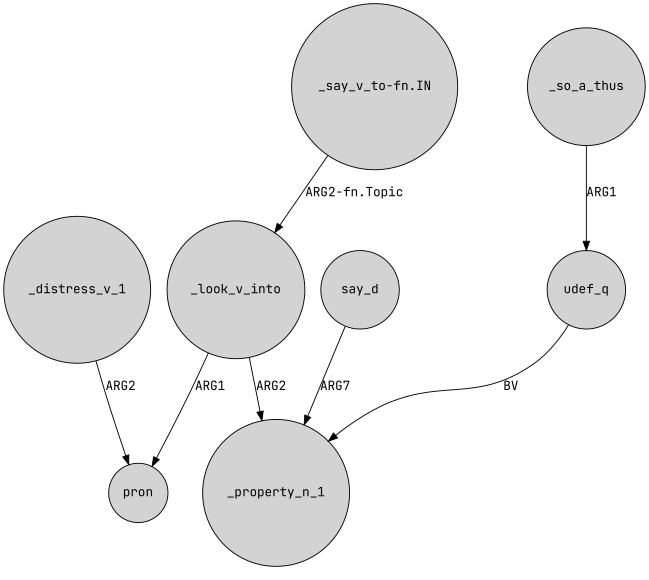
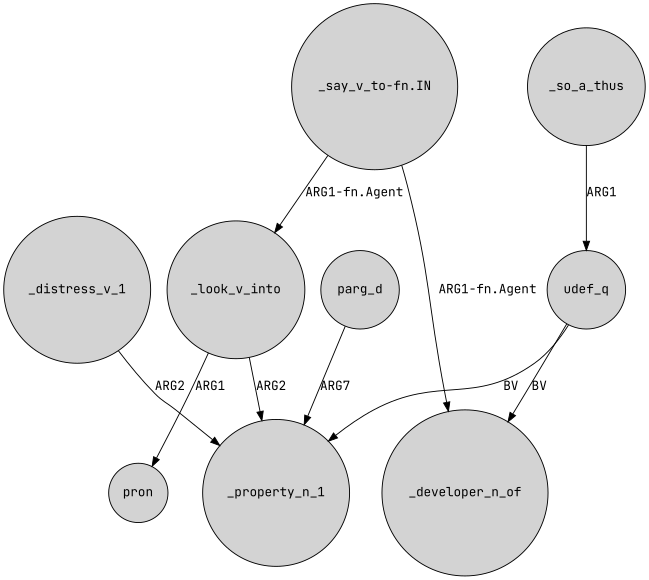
(355, 193) -> (355, 193)
(360, 290) -> (360, 290)
(110, 409) -> (161, 399)
none -> (465, 493)
